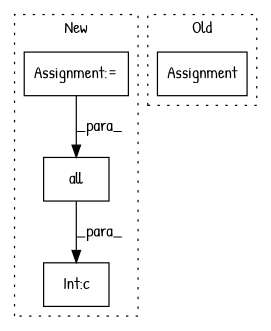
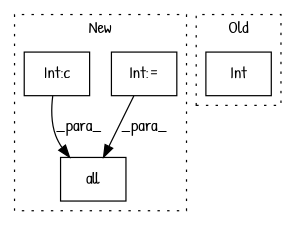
(76, 74) -> (144, 74)
(202, 74) -> (239, 74)
(76, 226) -> (53, 123)
